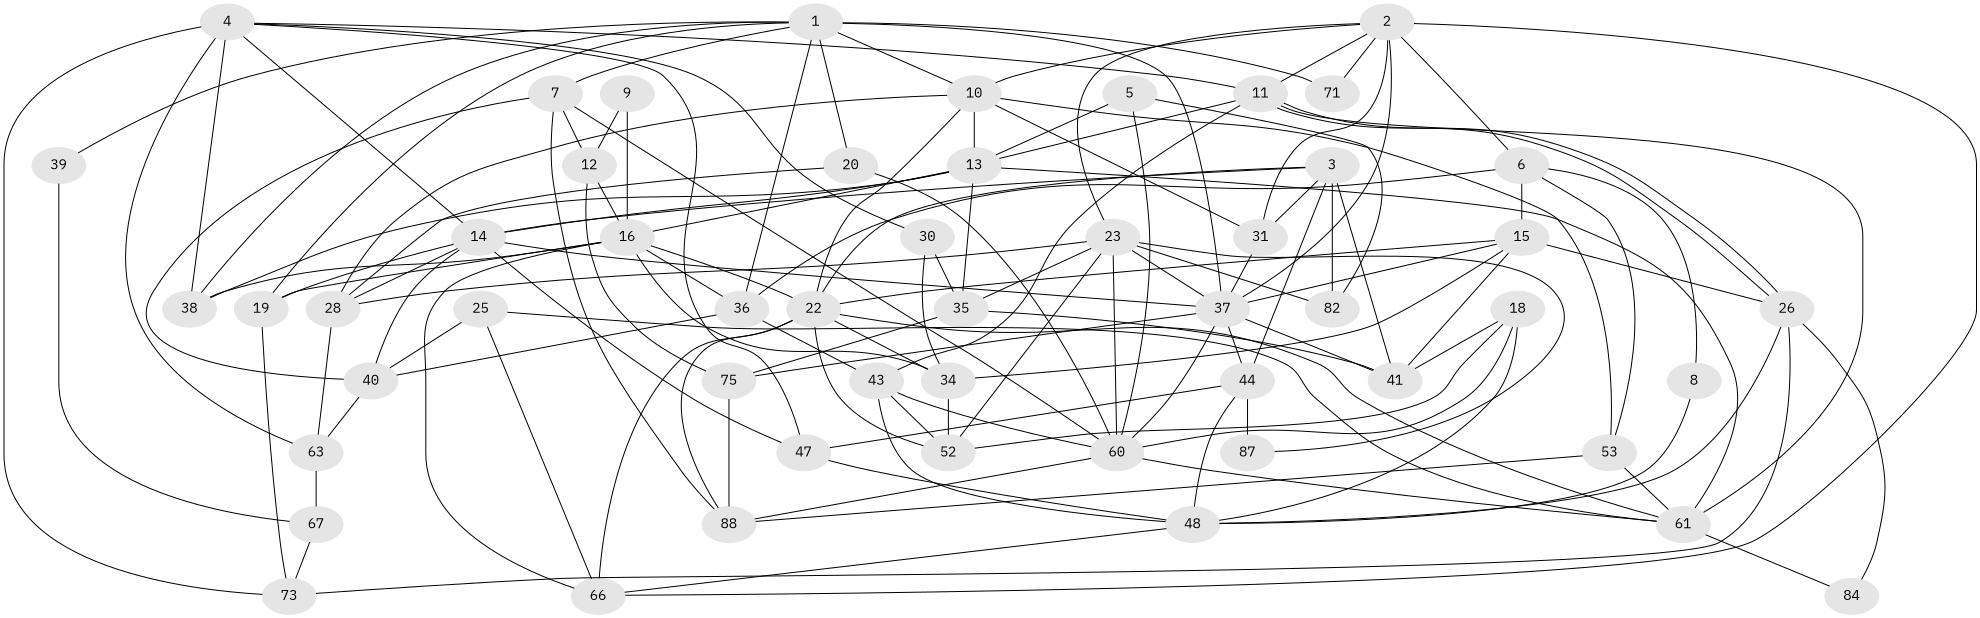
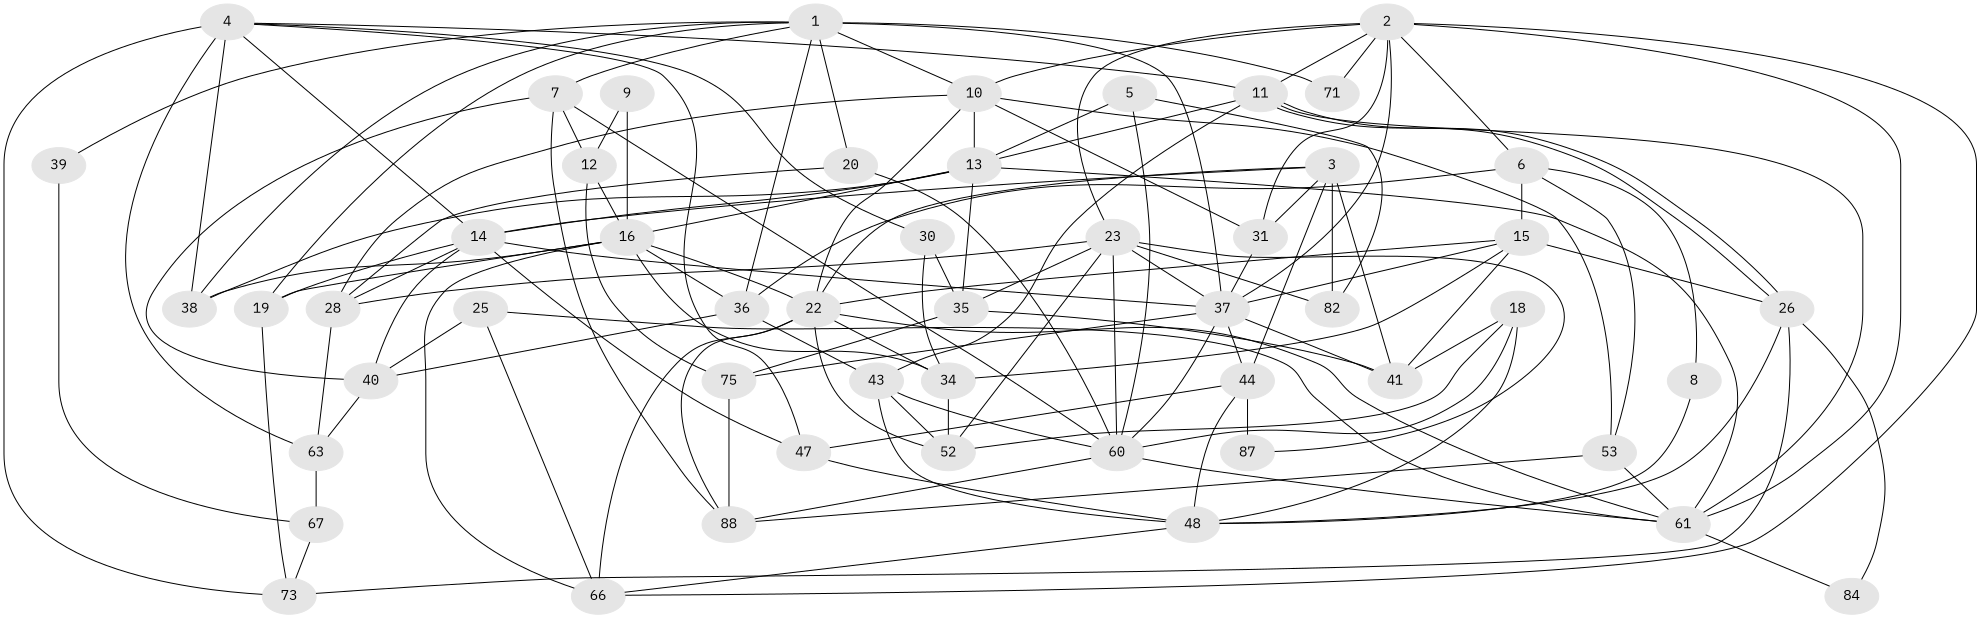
none -> (1884, 129)
